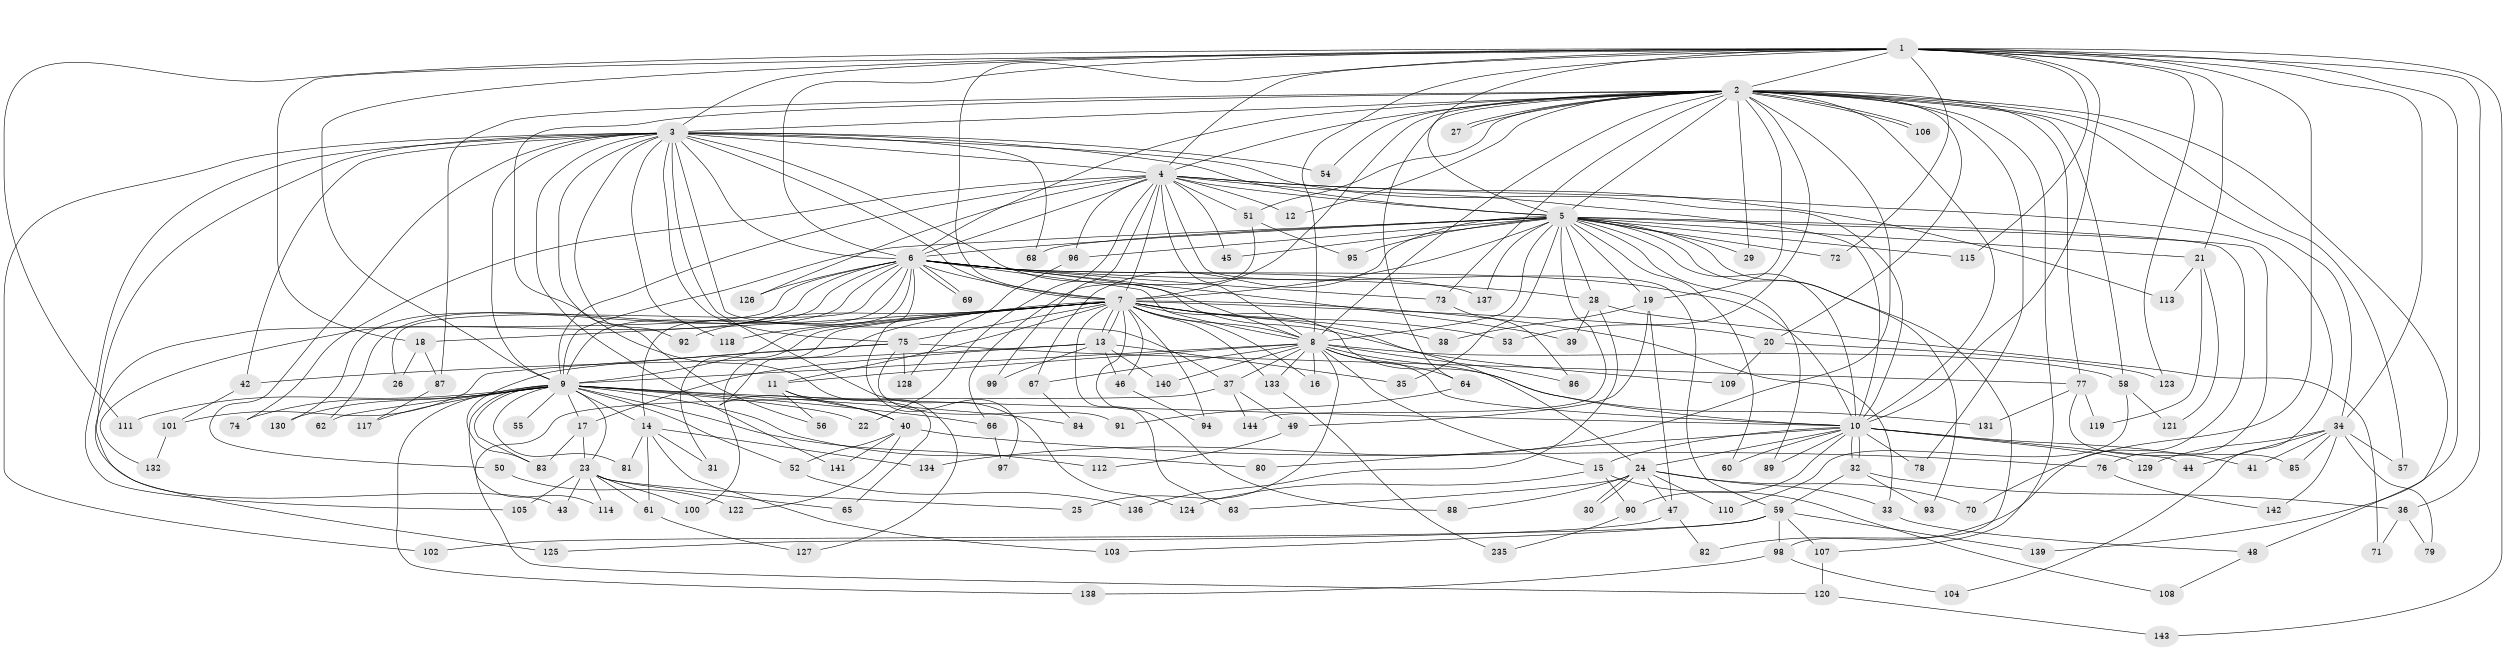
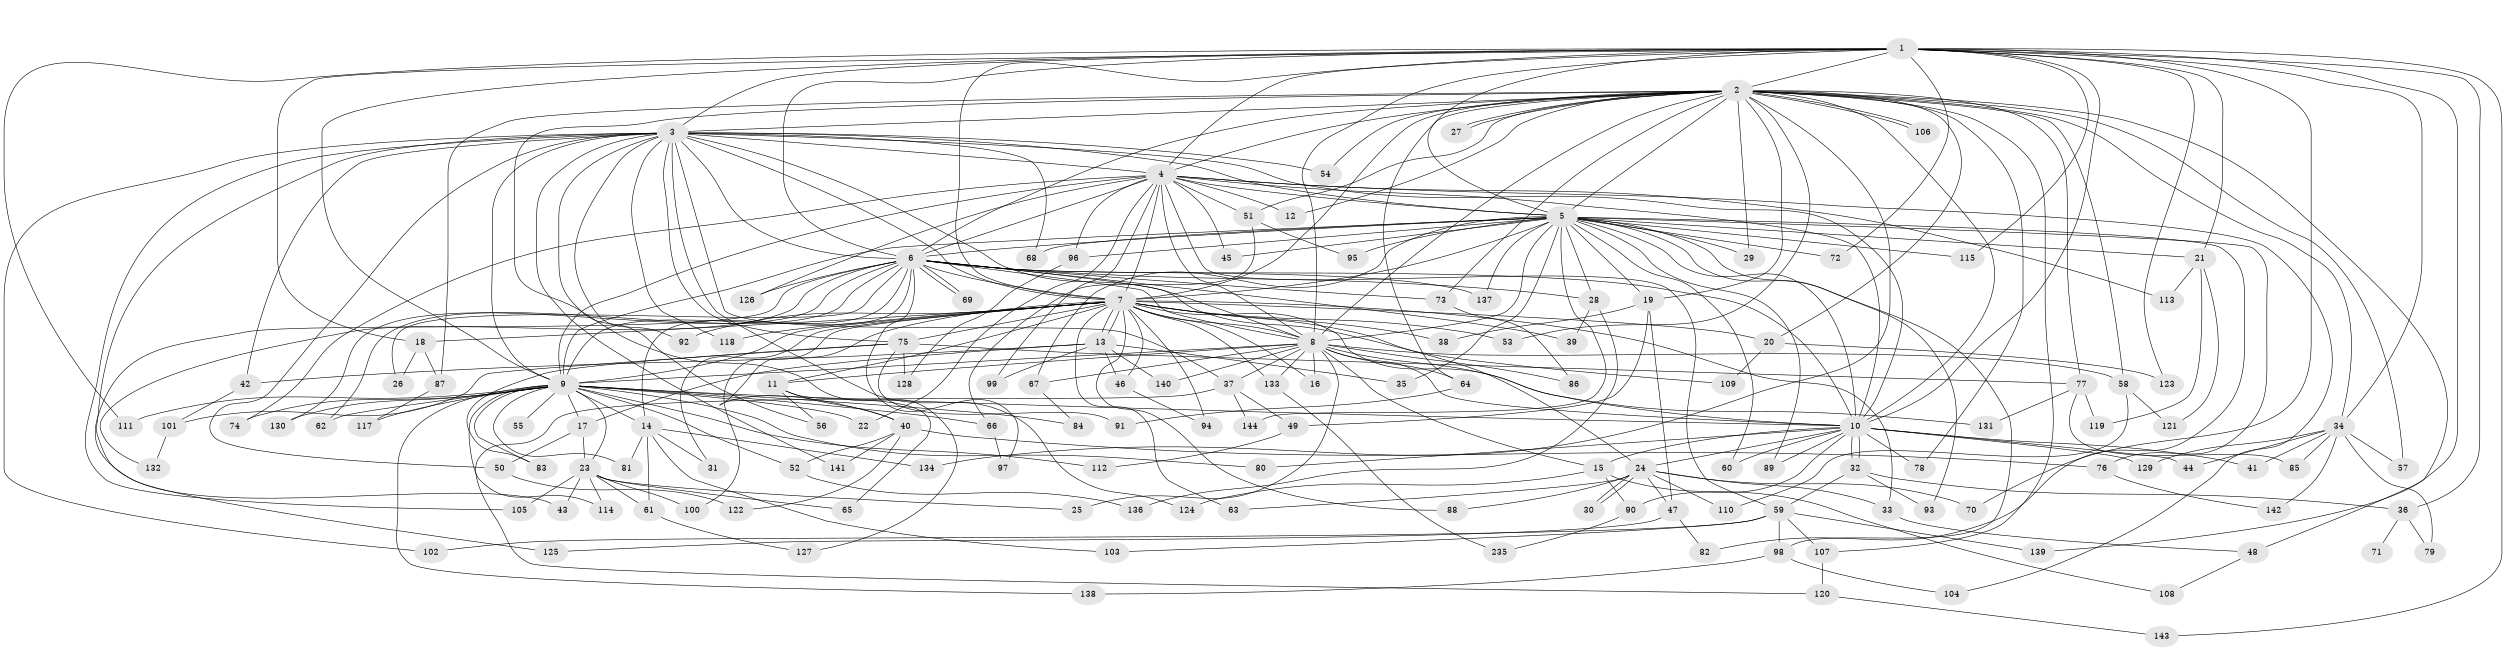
(1986, 351) -> none
(562, 448) -> (541, 448)
